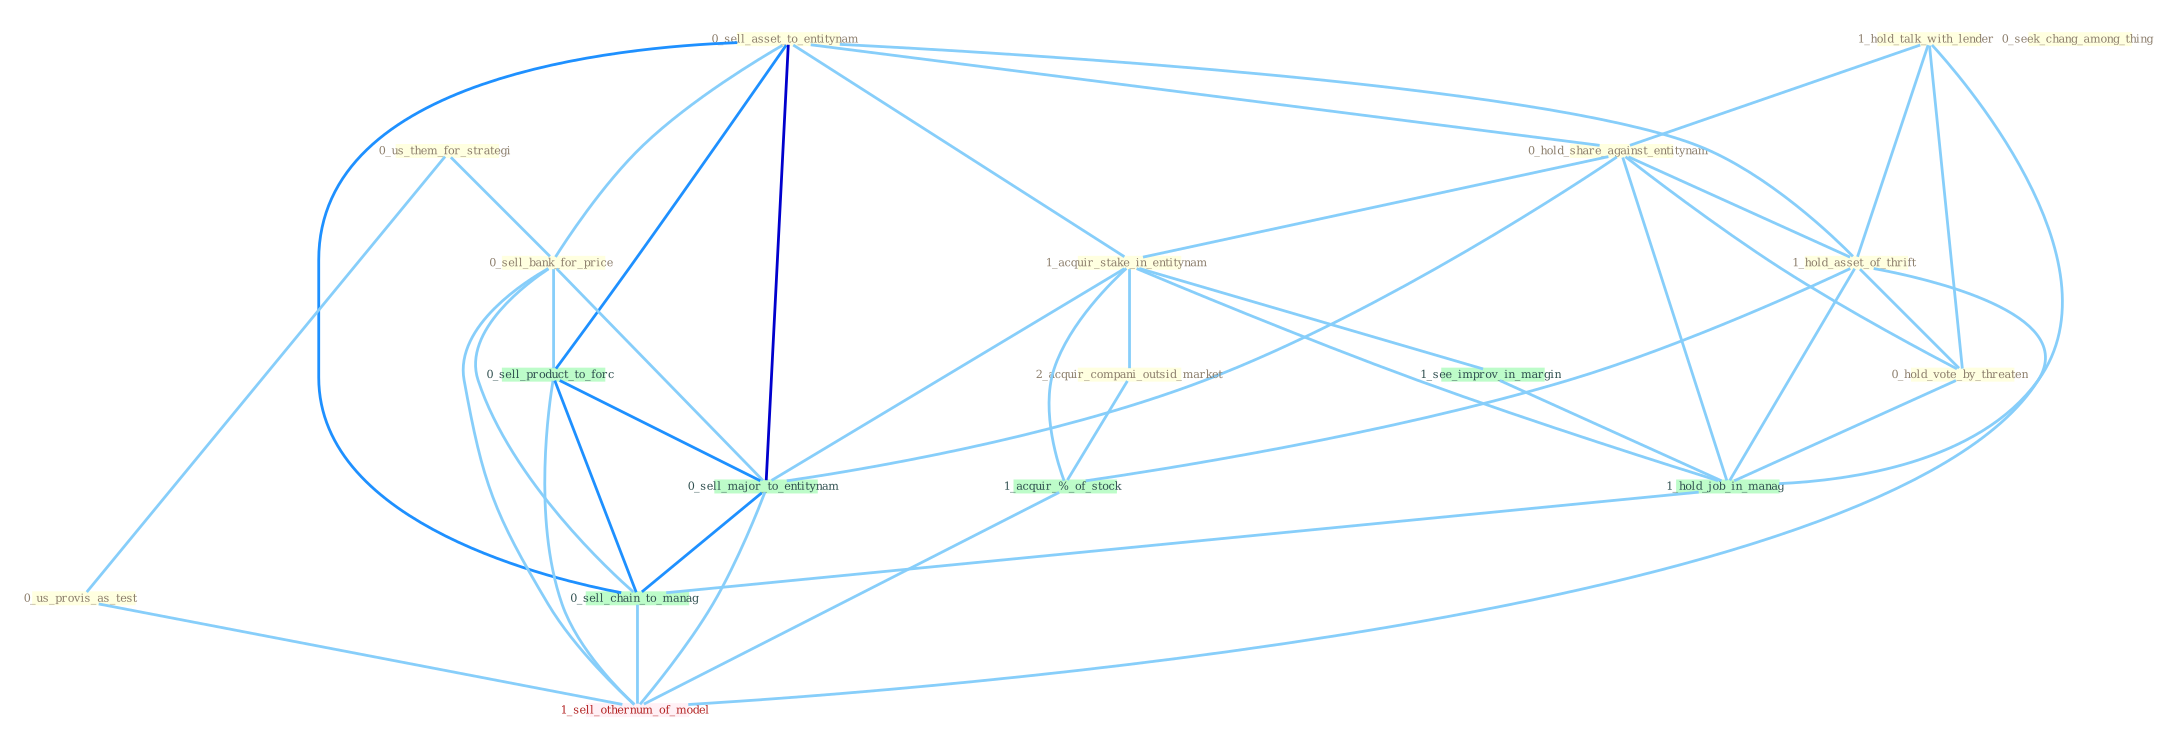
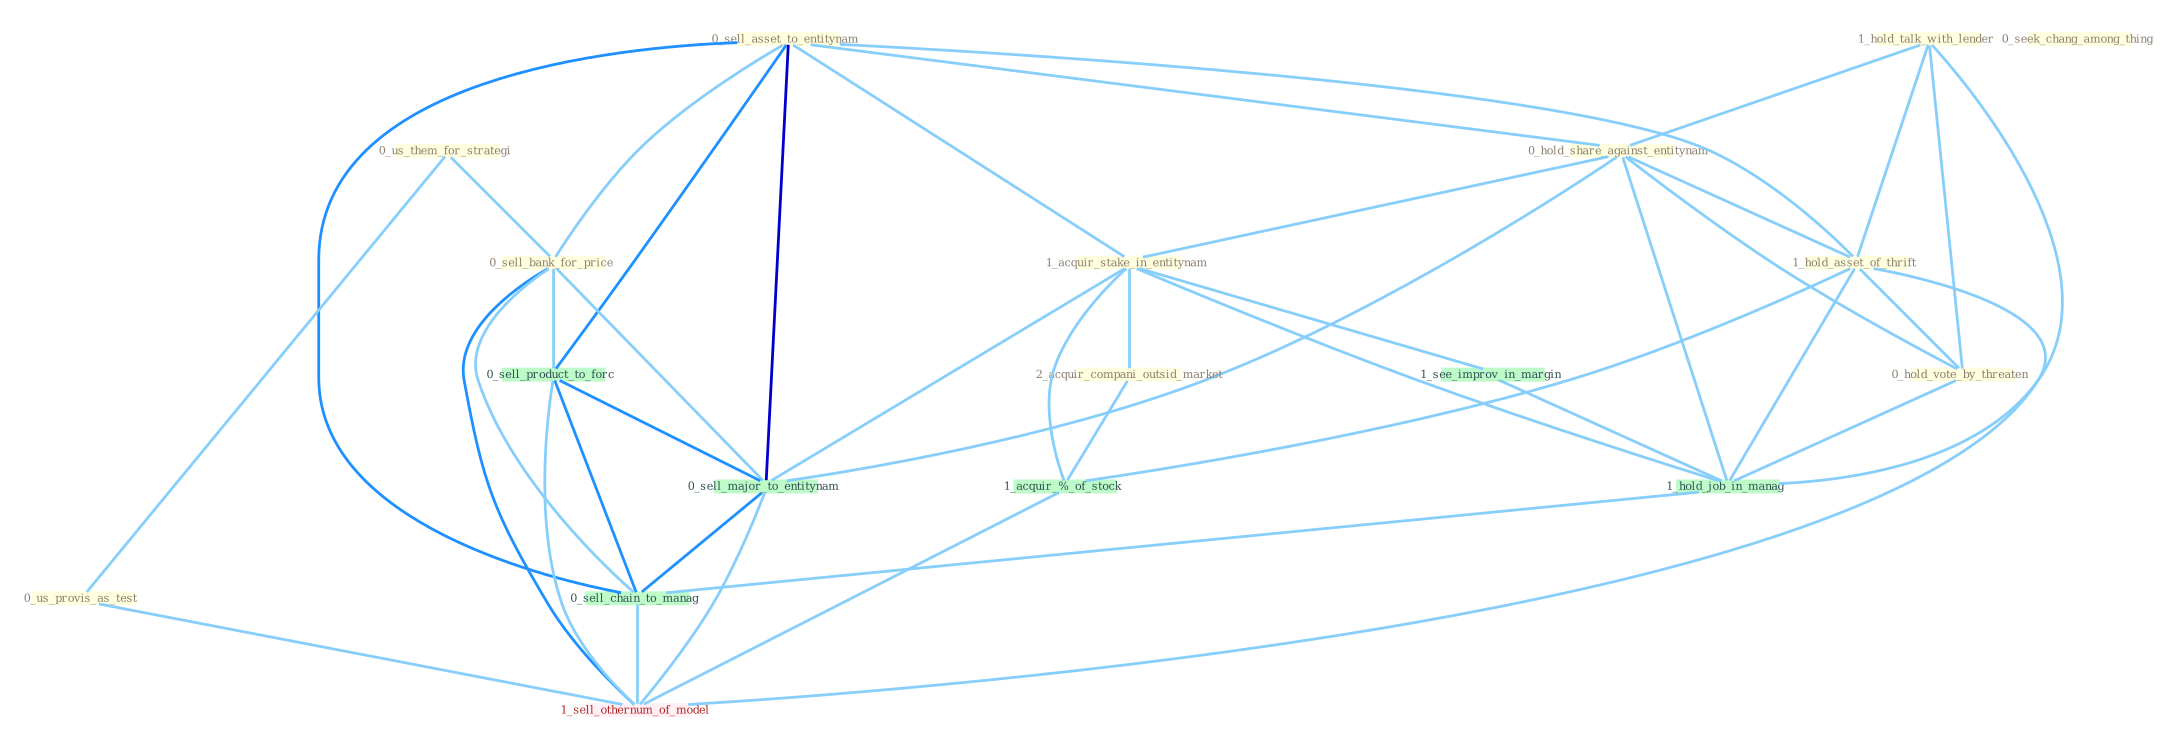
(490, 490) -> (490, 490)
